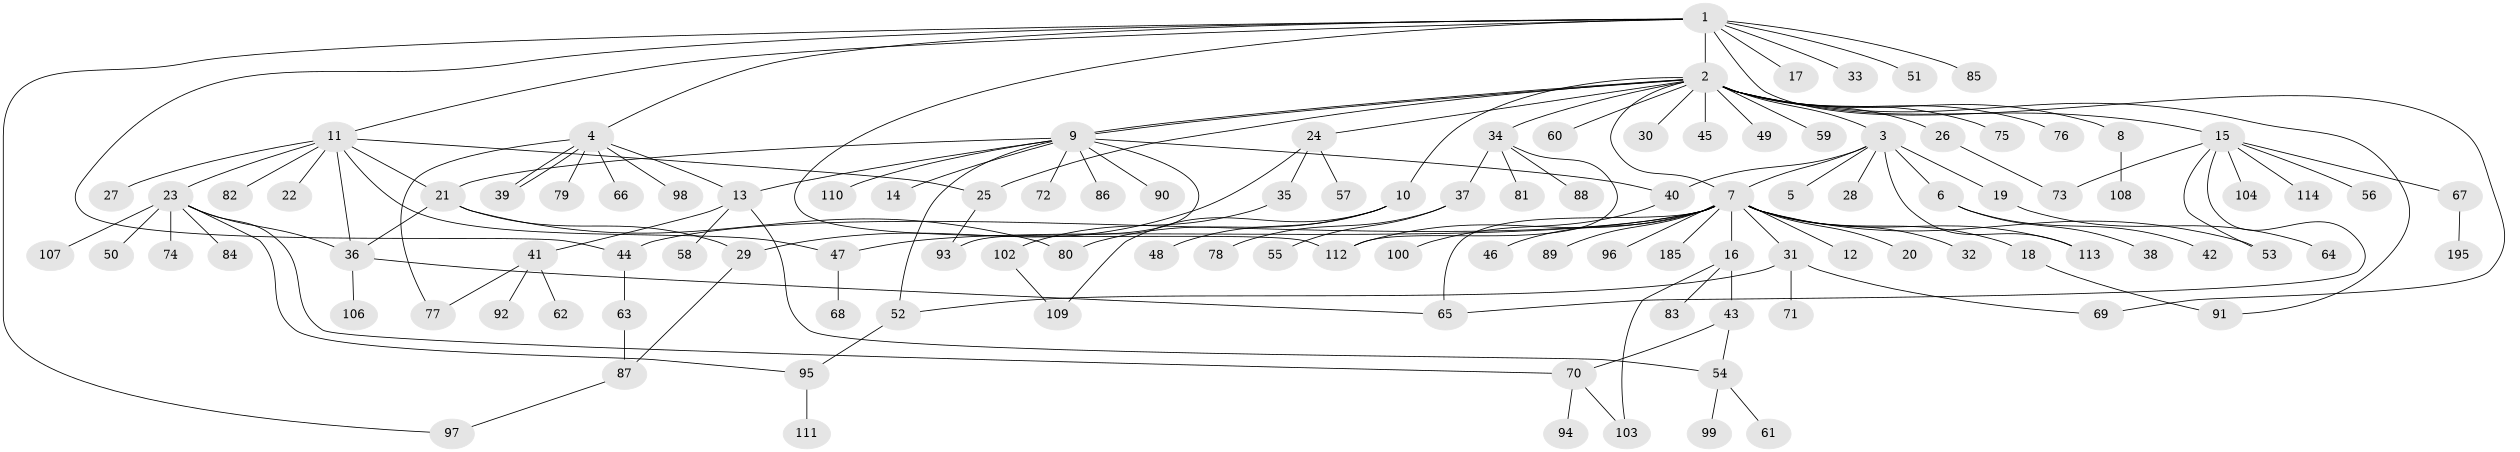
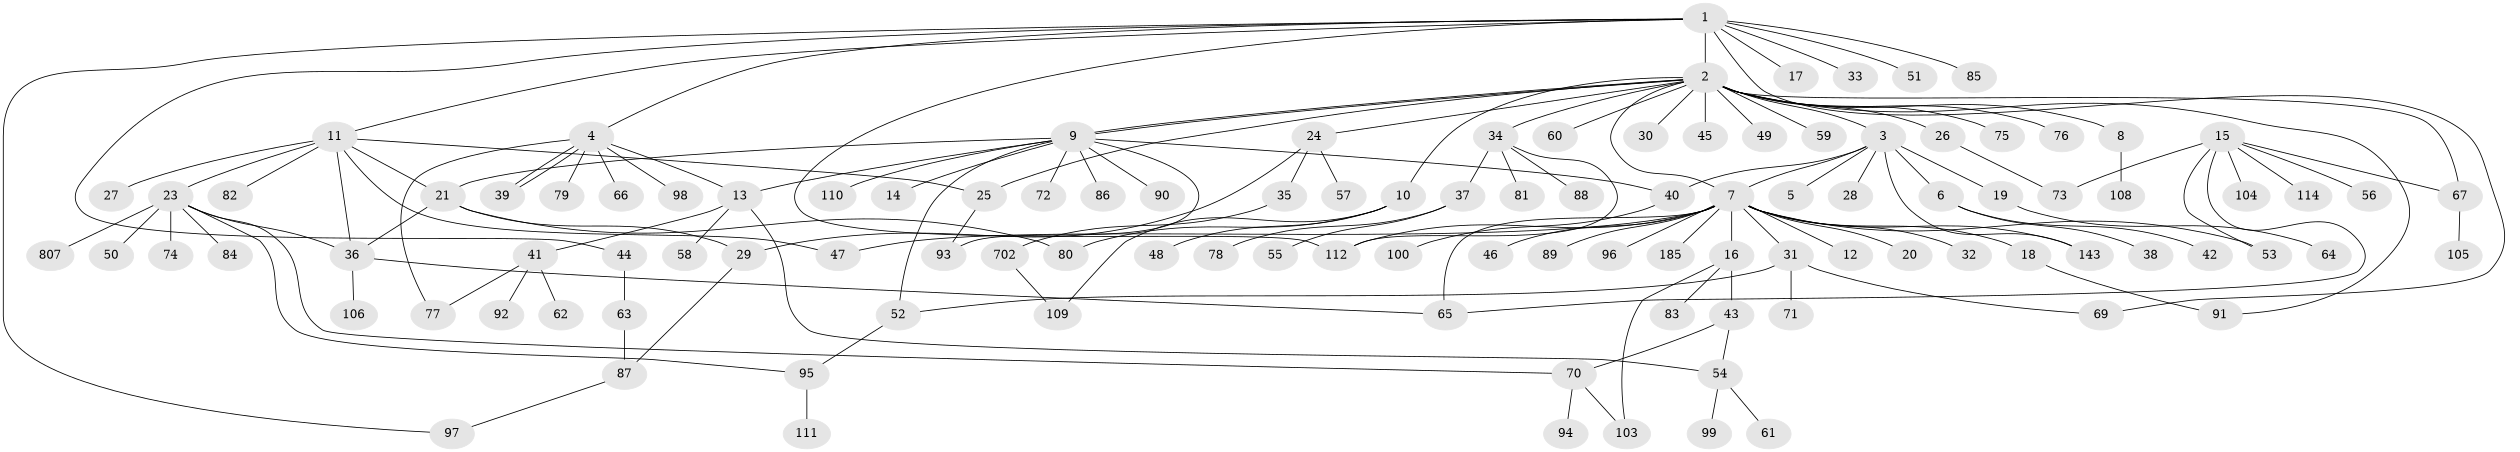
(1962, 114) -> (2110, 98)
(290, 196) -> none
(1070, 224) -> none
(50, 256) -> (50, 256)
(1005, 256) -> (1005, 256)
(2090, 256) -> (2090, 256)
(2458, 256) -> (2458, 256)
(838, 315) -> none
